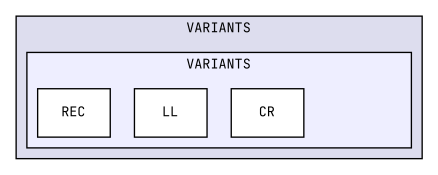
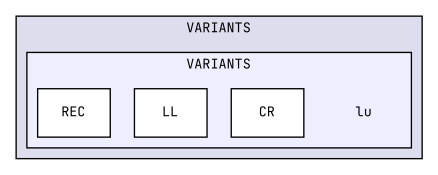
none -> (364, 113)
